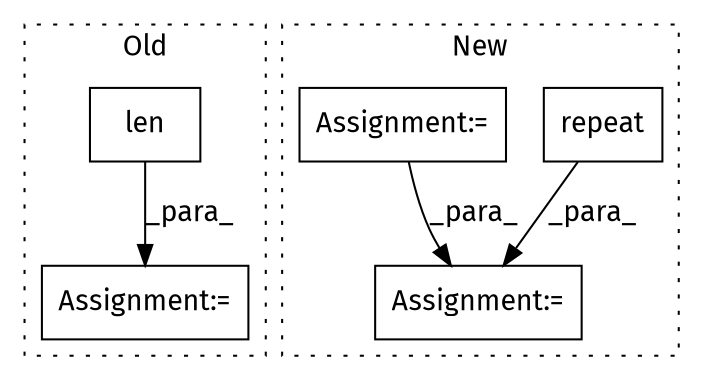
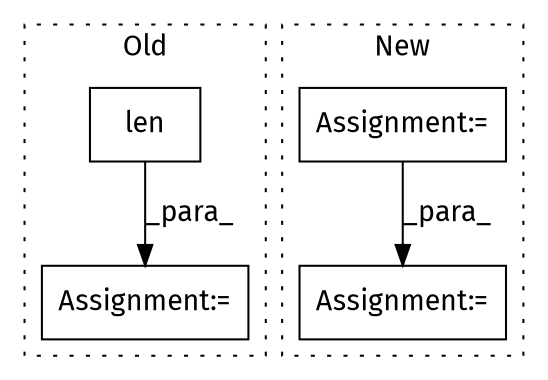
(603, 125) -> none
